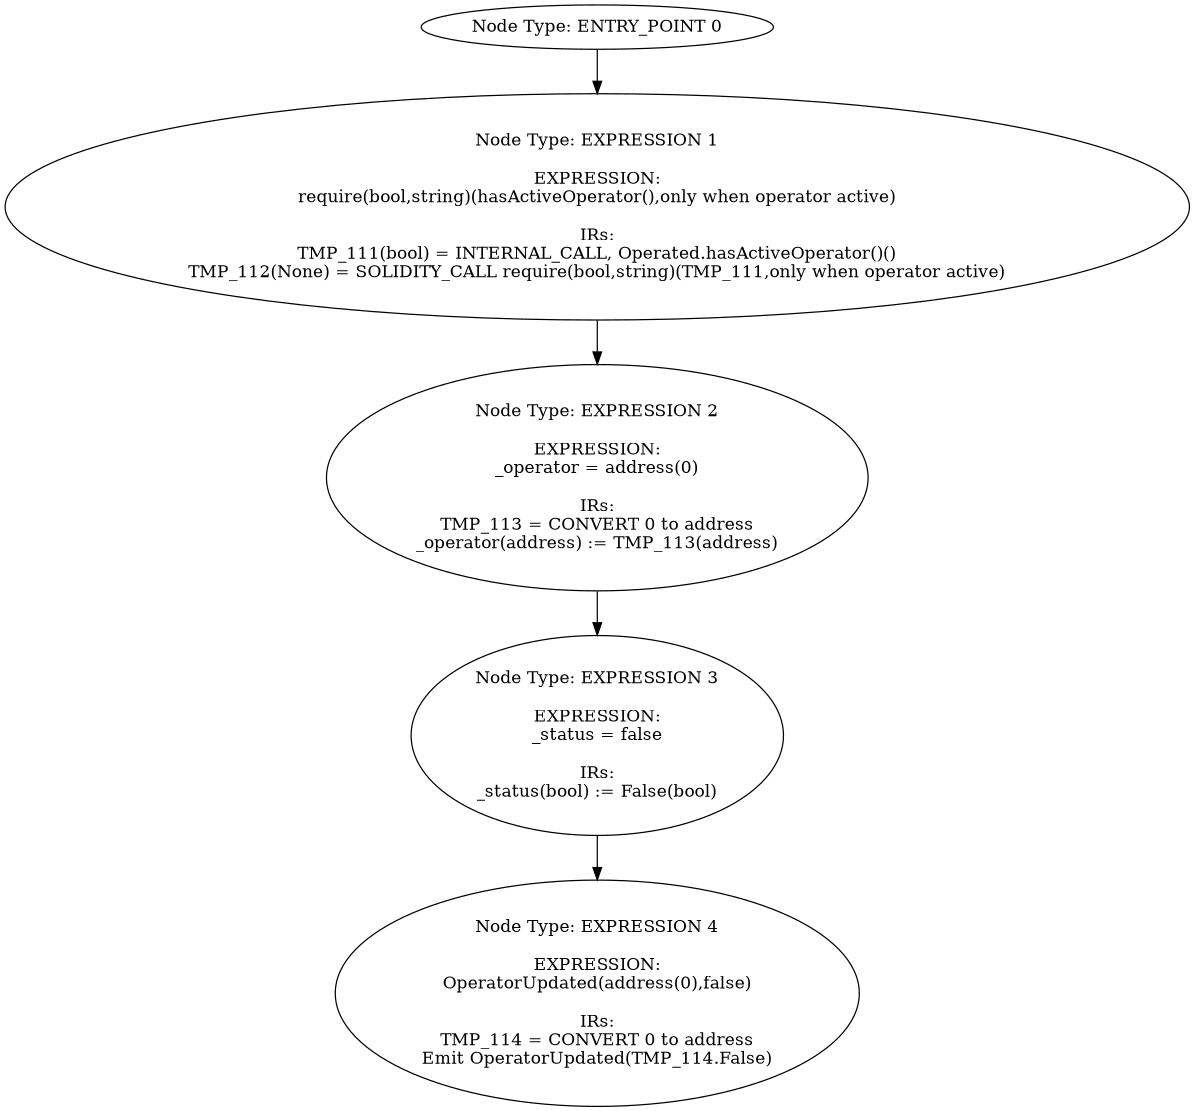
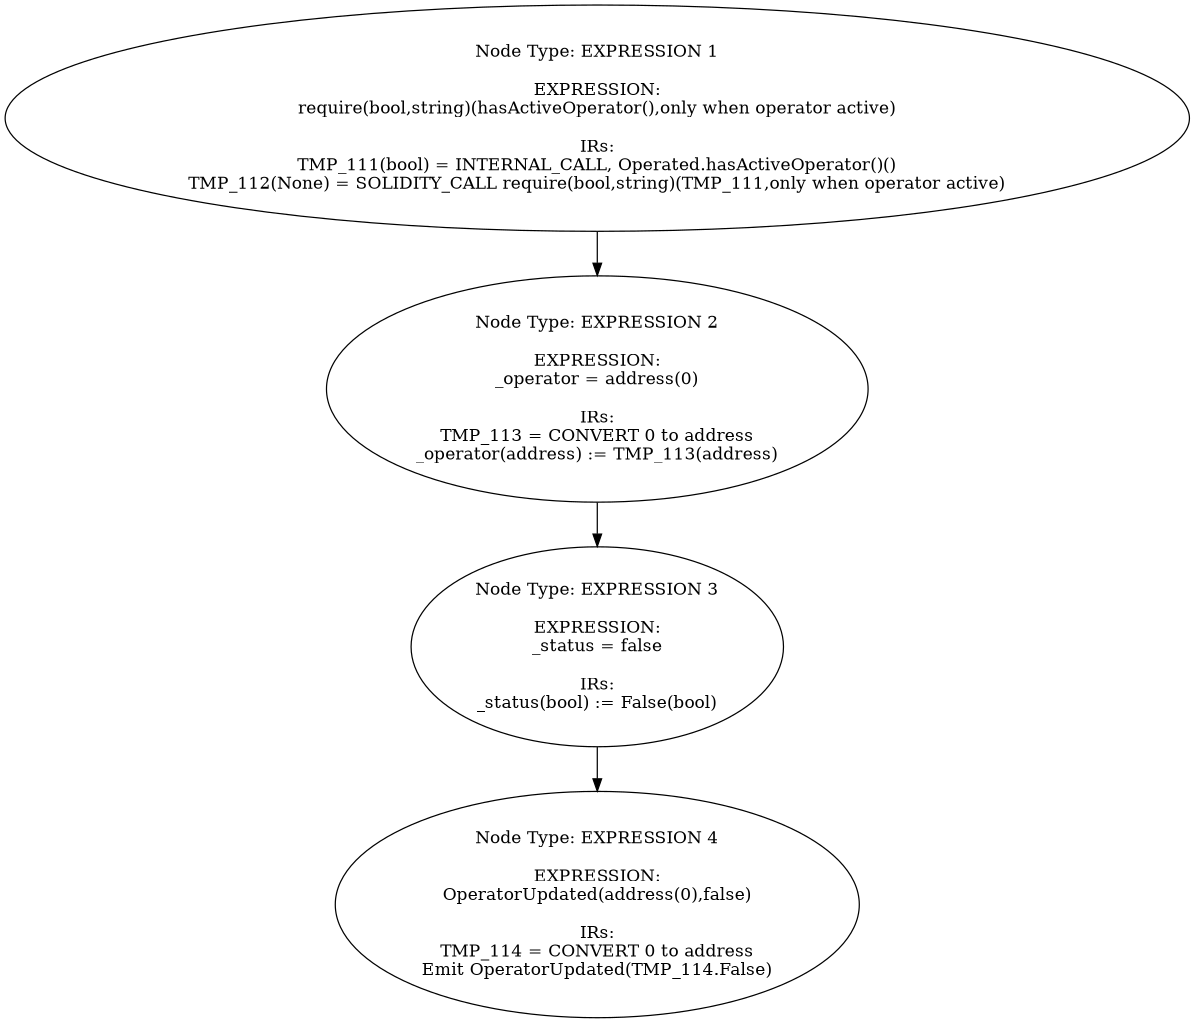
(597, 27) -> none
